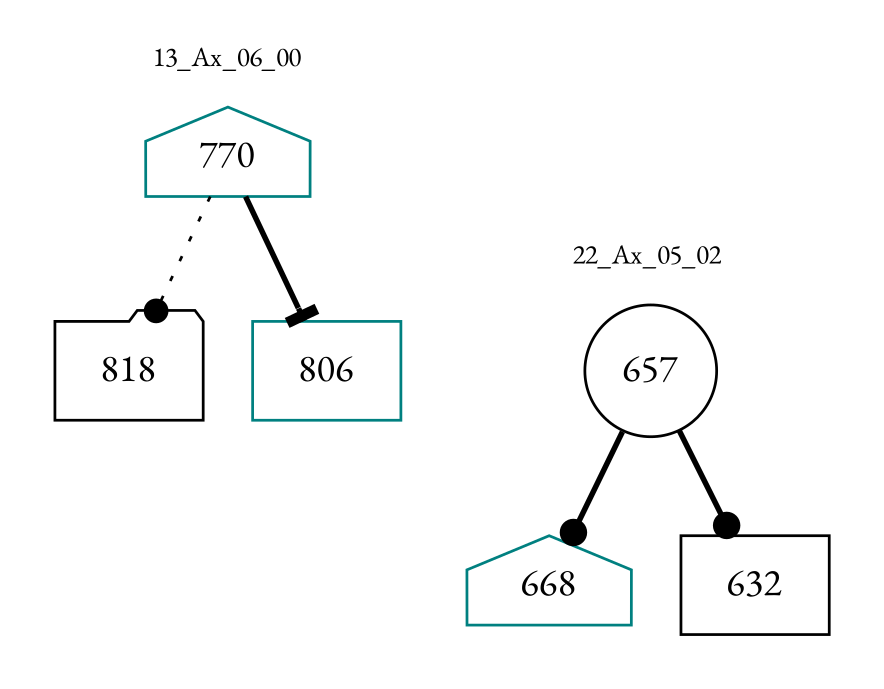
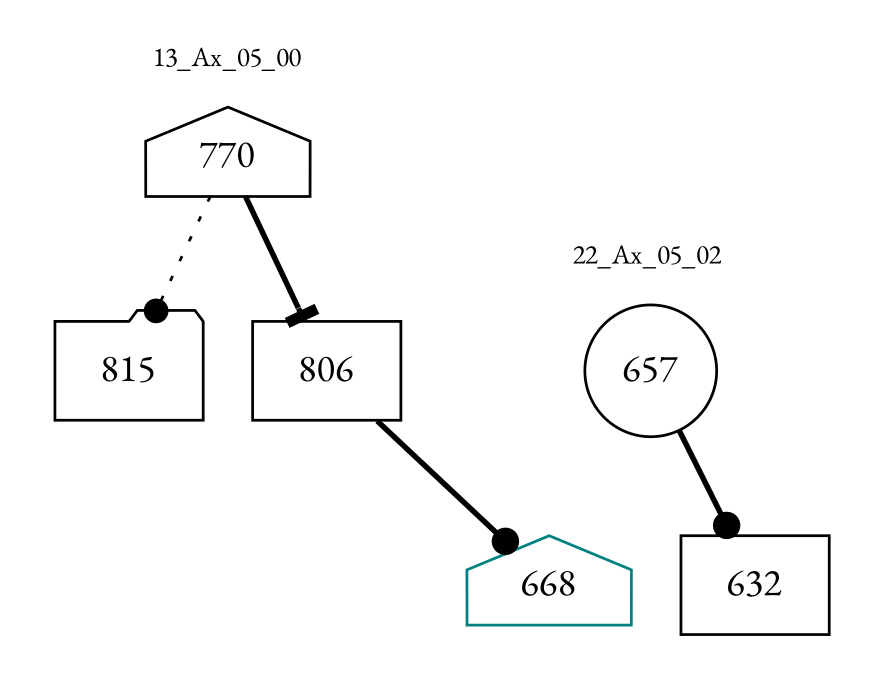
(228, 59) -> (228, 59)
(228, 157) -> (228, 157)
(129, 371) -> (129, 371)
(327, 371) -> (327, 371)
(601, 477) -> (428, 469)
